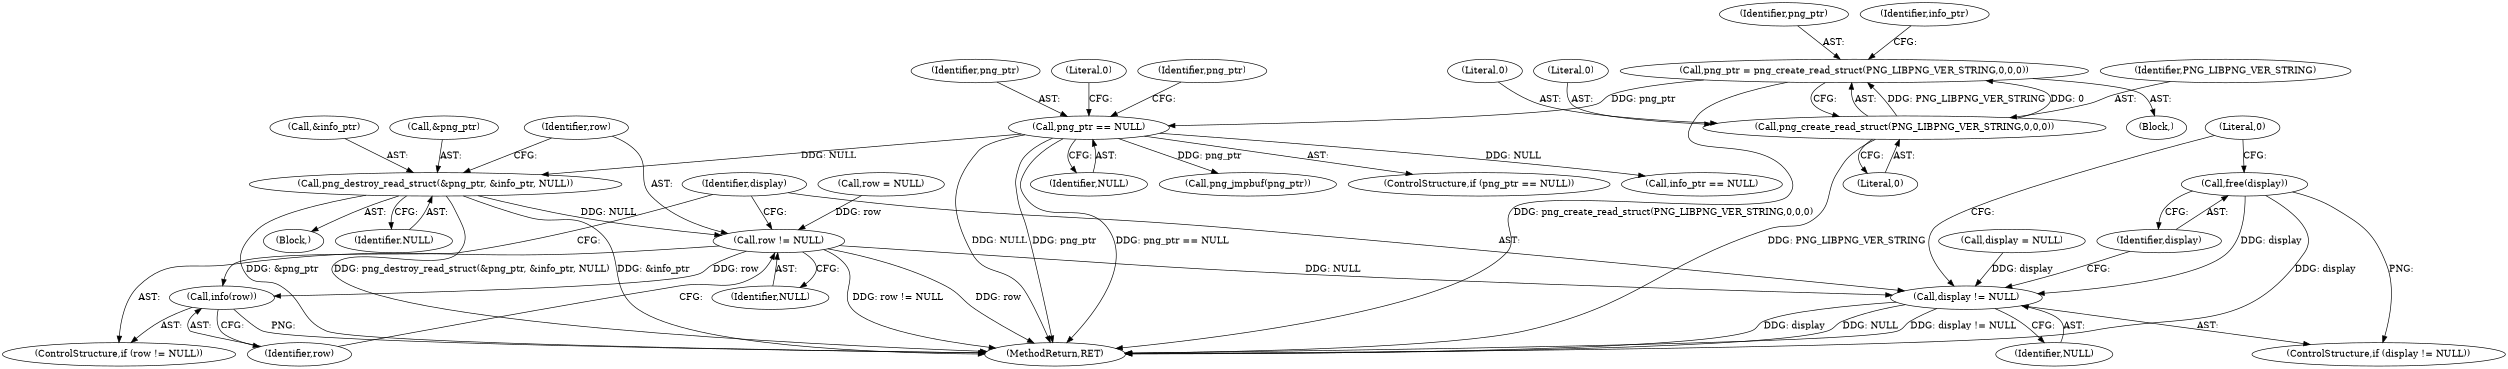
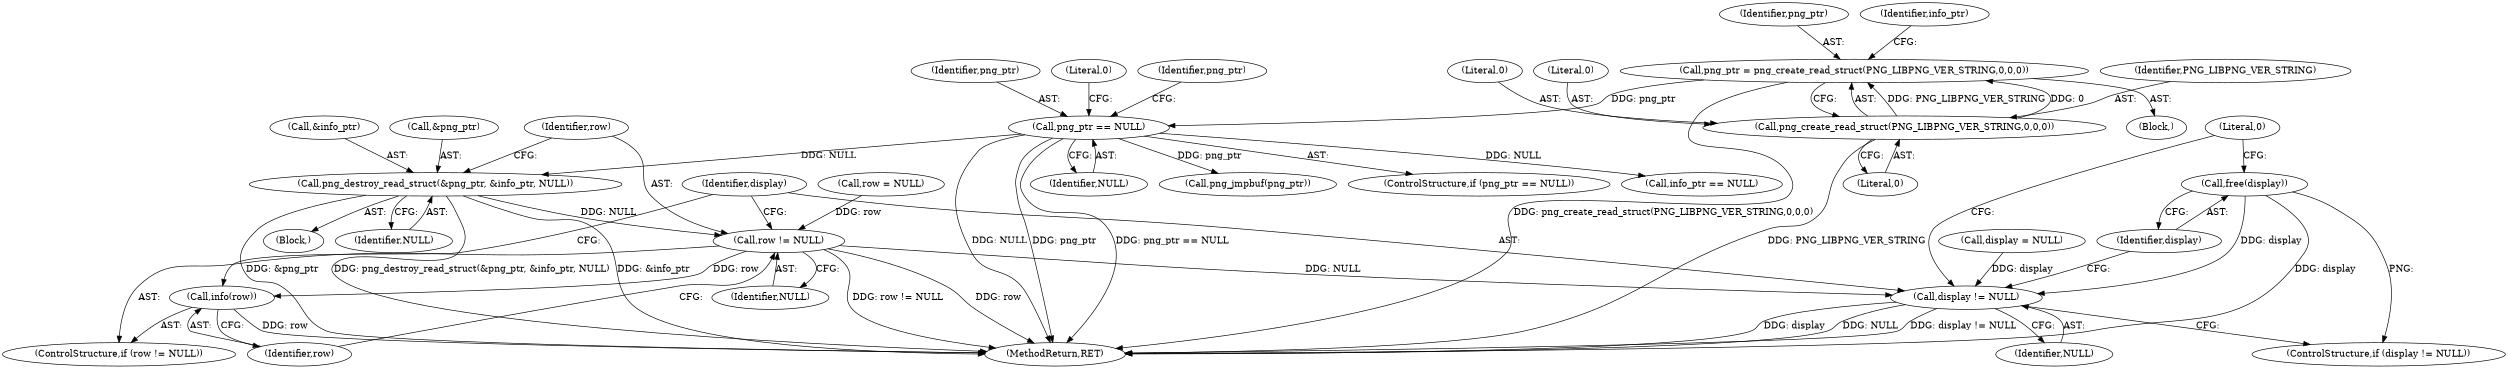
(285, 326) -> (285, 326)
(2209, 326) -> (2209, 326)
